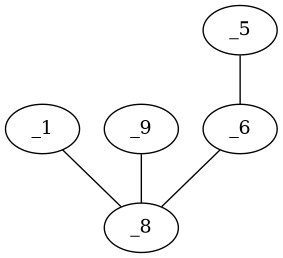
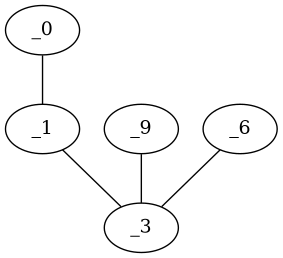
none -> (43, 30)
(240, 30) -> none
(141, 228) -> (141, 228)
